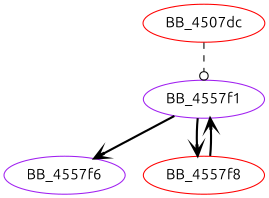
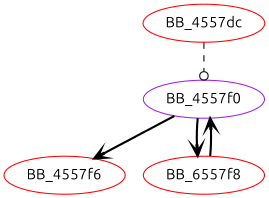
(204, 23) -> (204, 23)
(204, 99) -> (204, 99)
(65, 175) -> (65, 175)
(204, 175) -> (204, 175)
